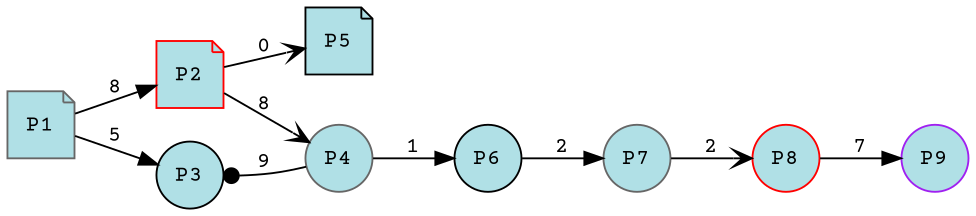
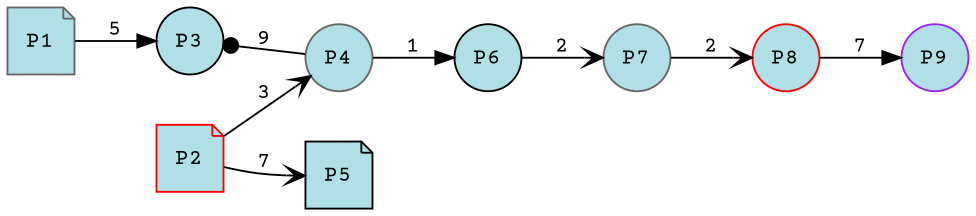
(264, 46) -> (264, 161)
(106, 103) -> none
(264, 103) -> (264, 92)
(553, 158) -> (553, 58)
